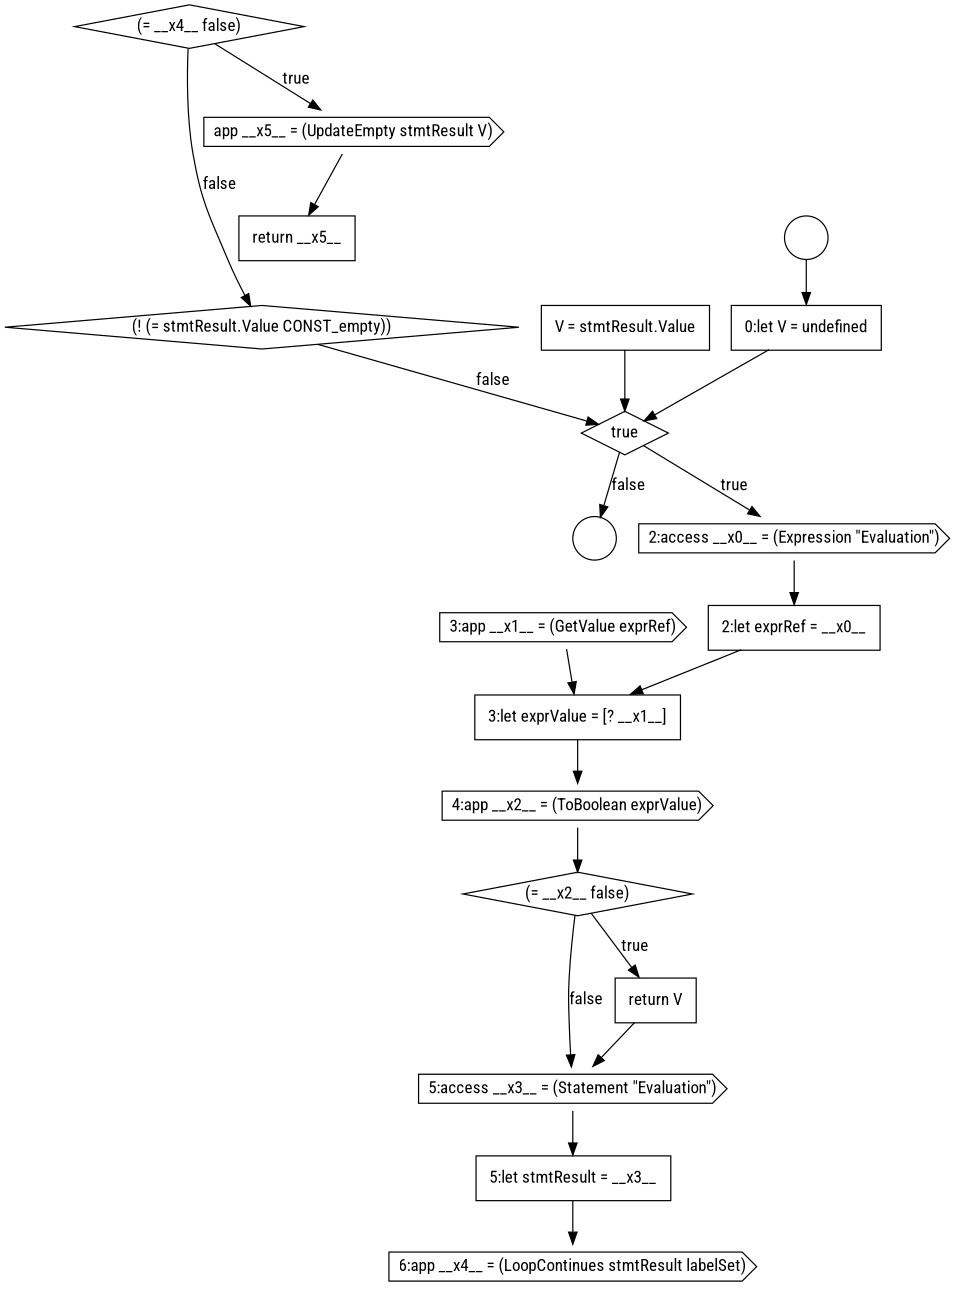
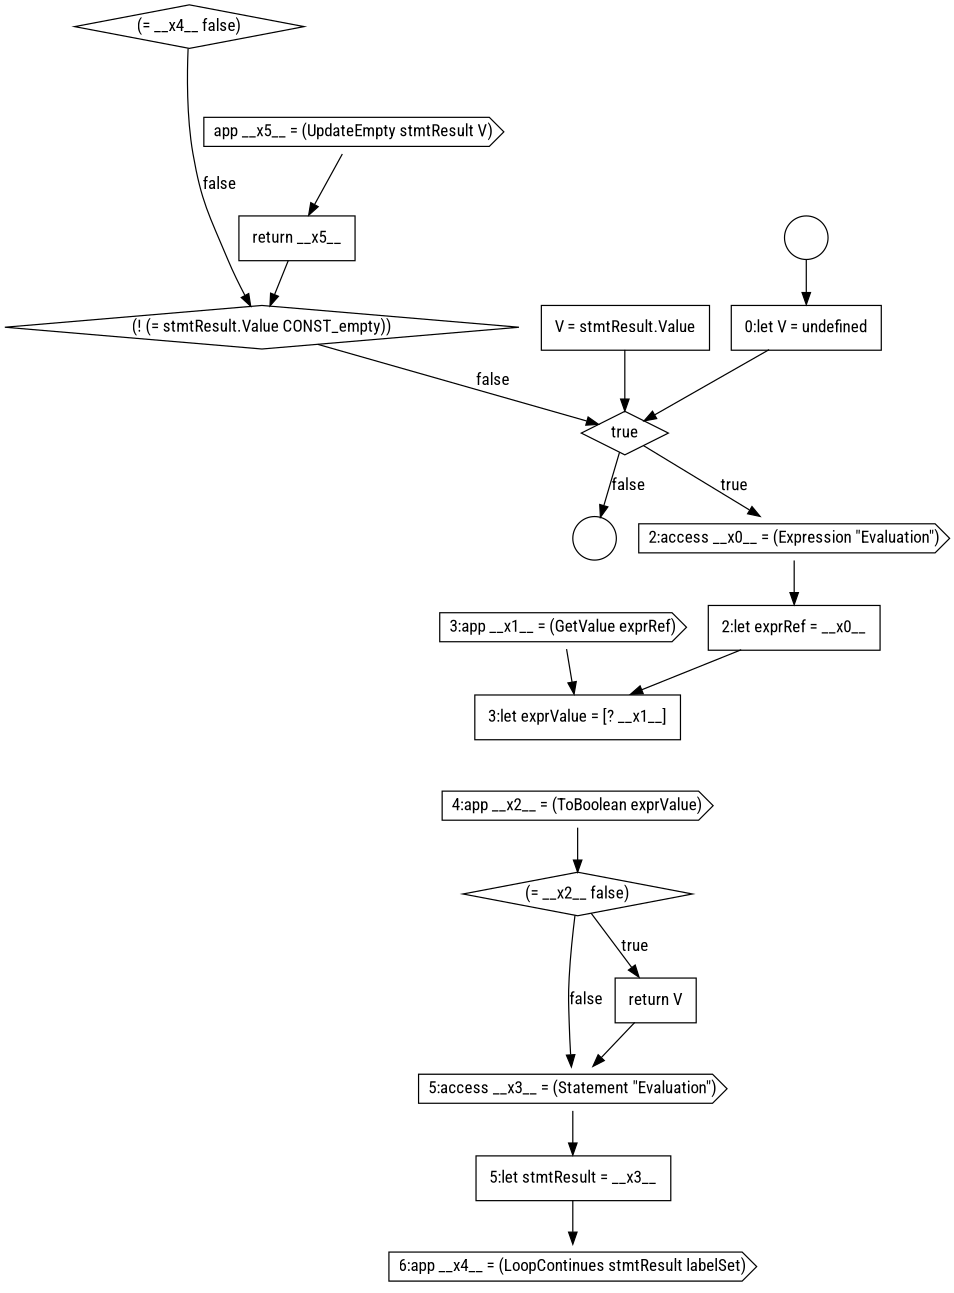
(263, 74) -> none
none -> (281, 278)
(578, 755) -> none
